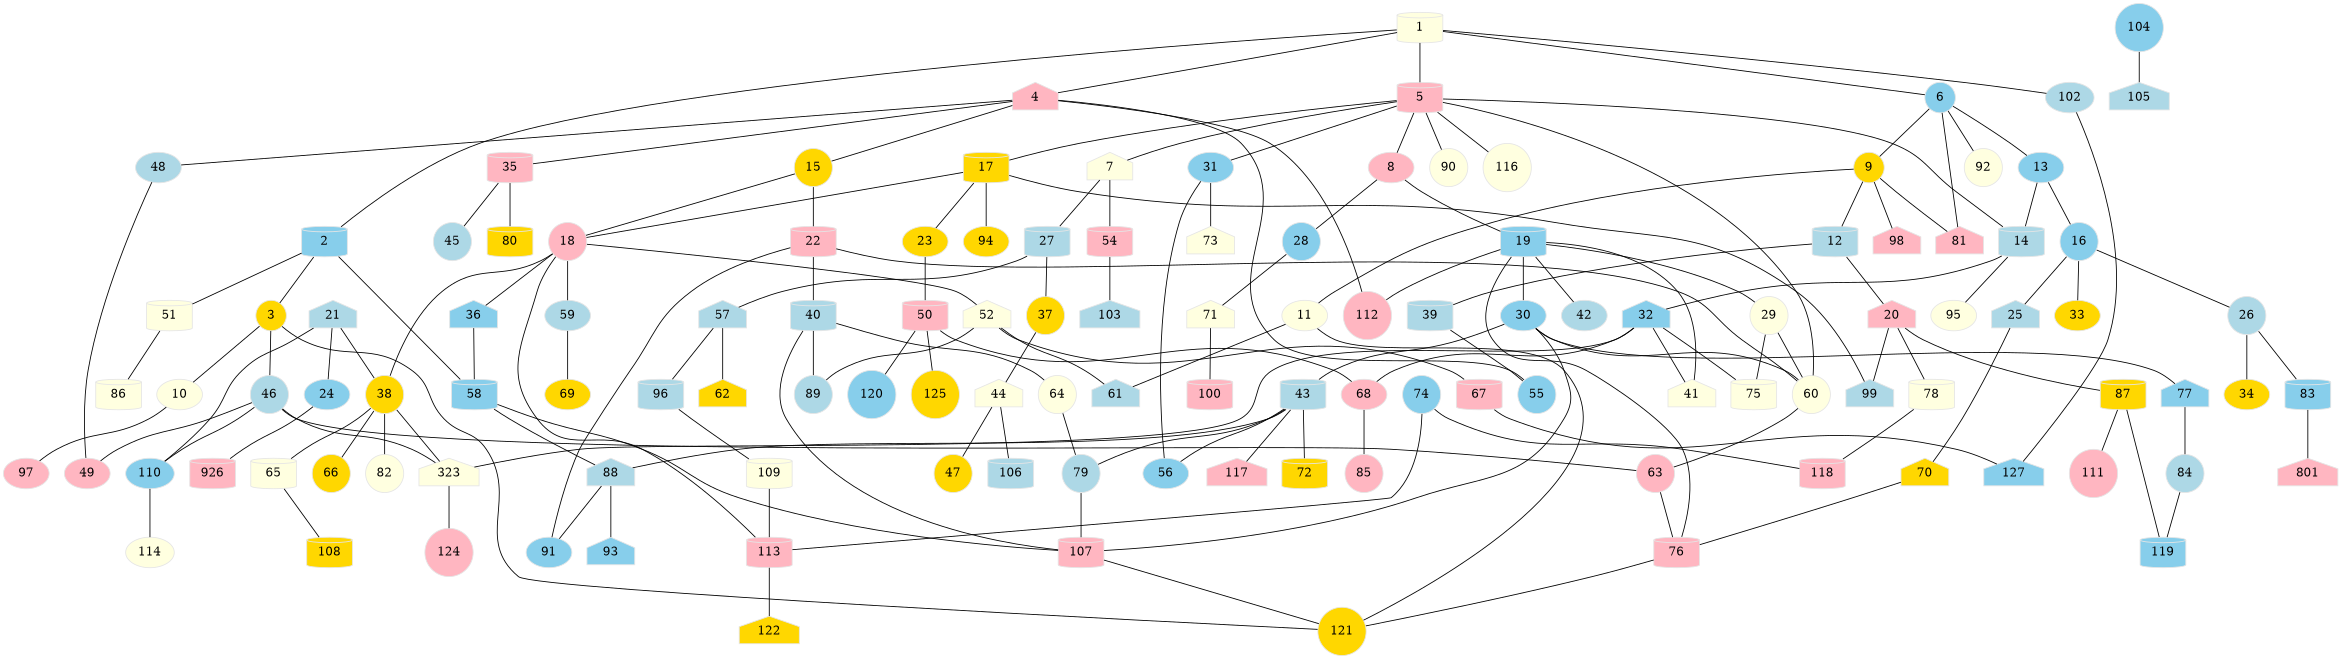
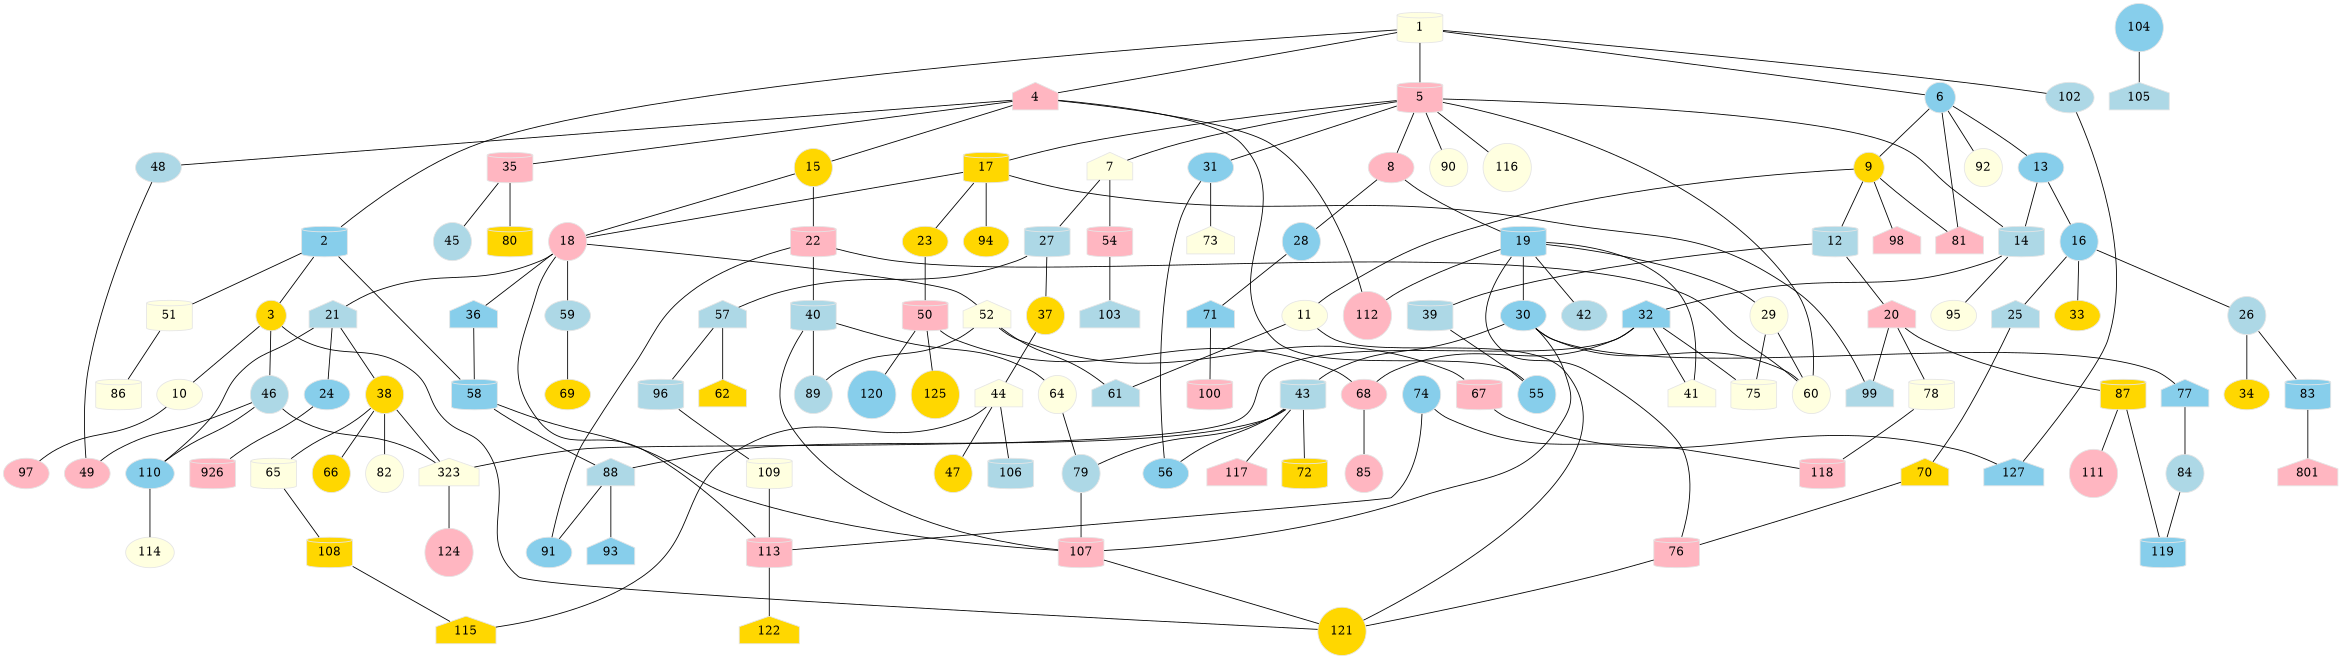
(450, 286) -> (449, 278)
(1211, 316) -> (1211, 316)
(1655, 473) -> none
none -> (466, 631)
